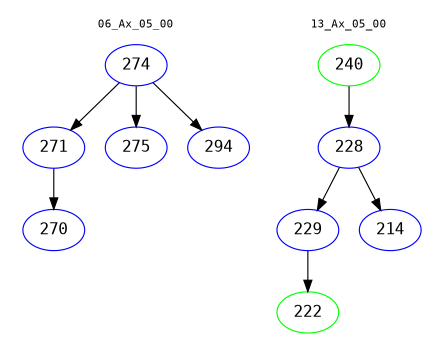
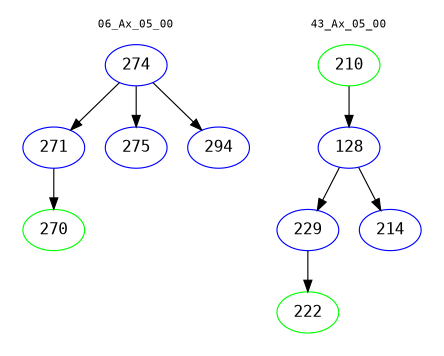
(349, 25) -> (349, 25)
(349, 65) -> (349, 65)
(349, 148) -> (349, 148)
(54, 230) -> (54, 230)
